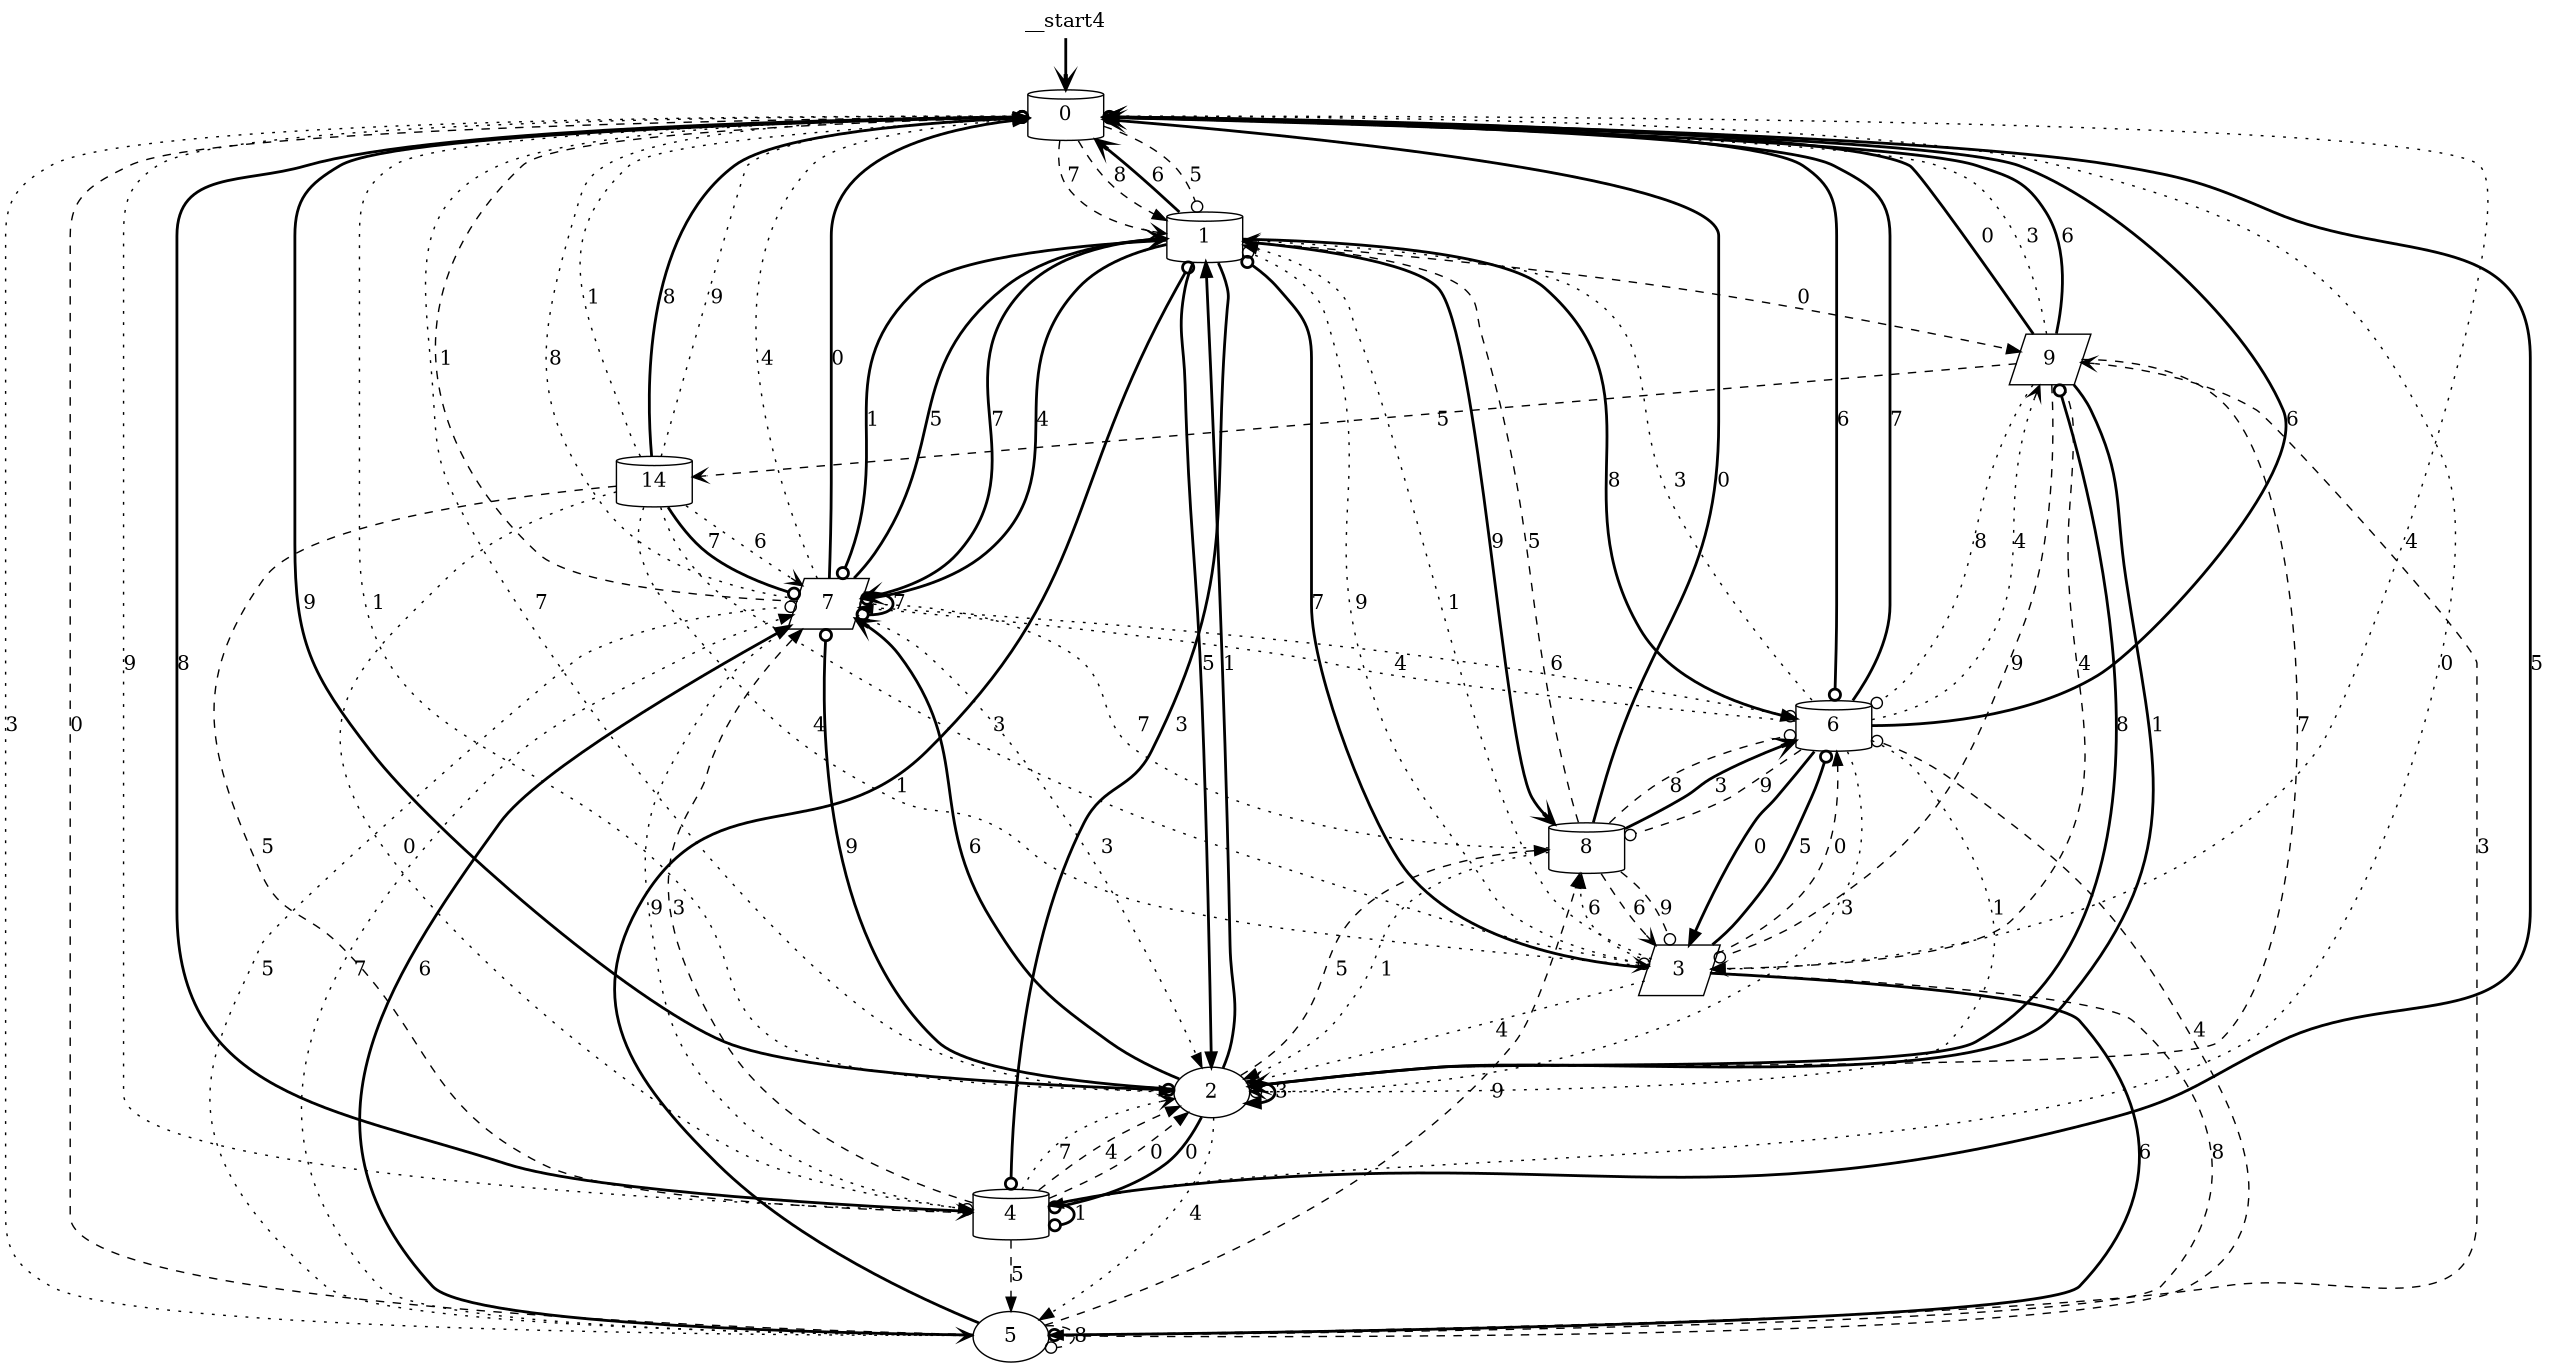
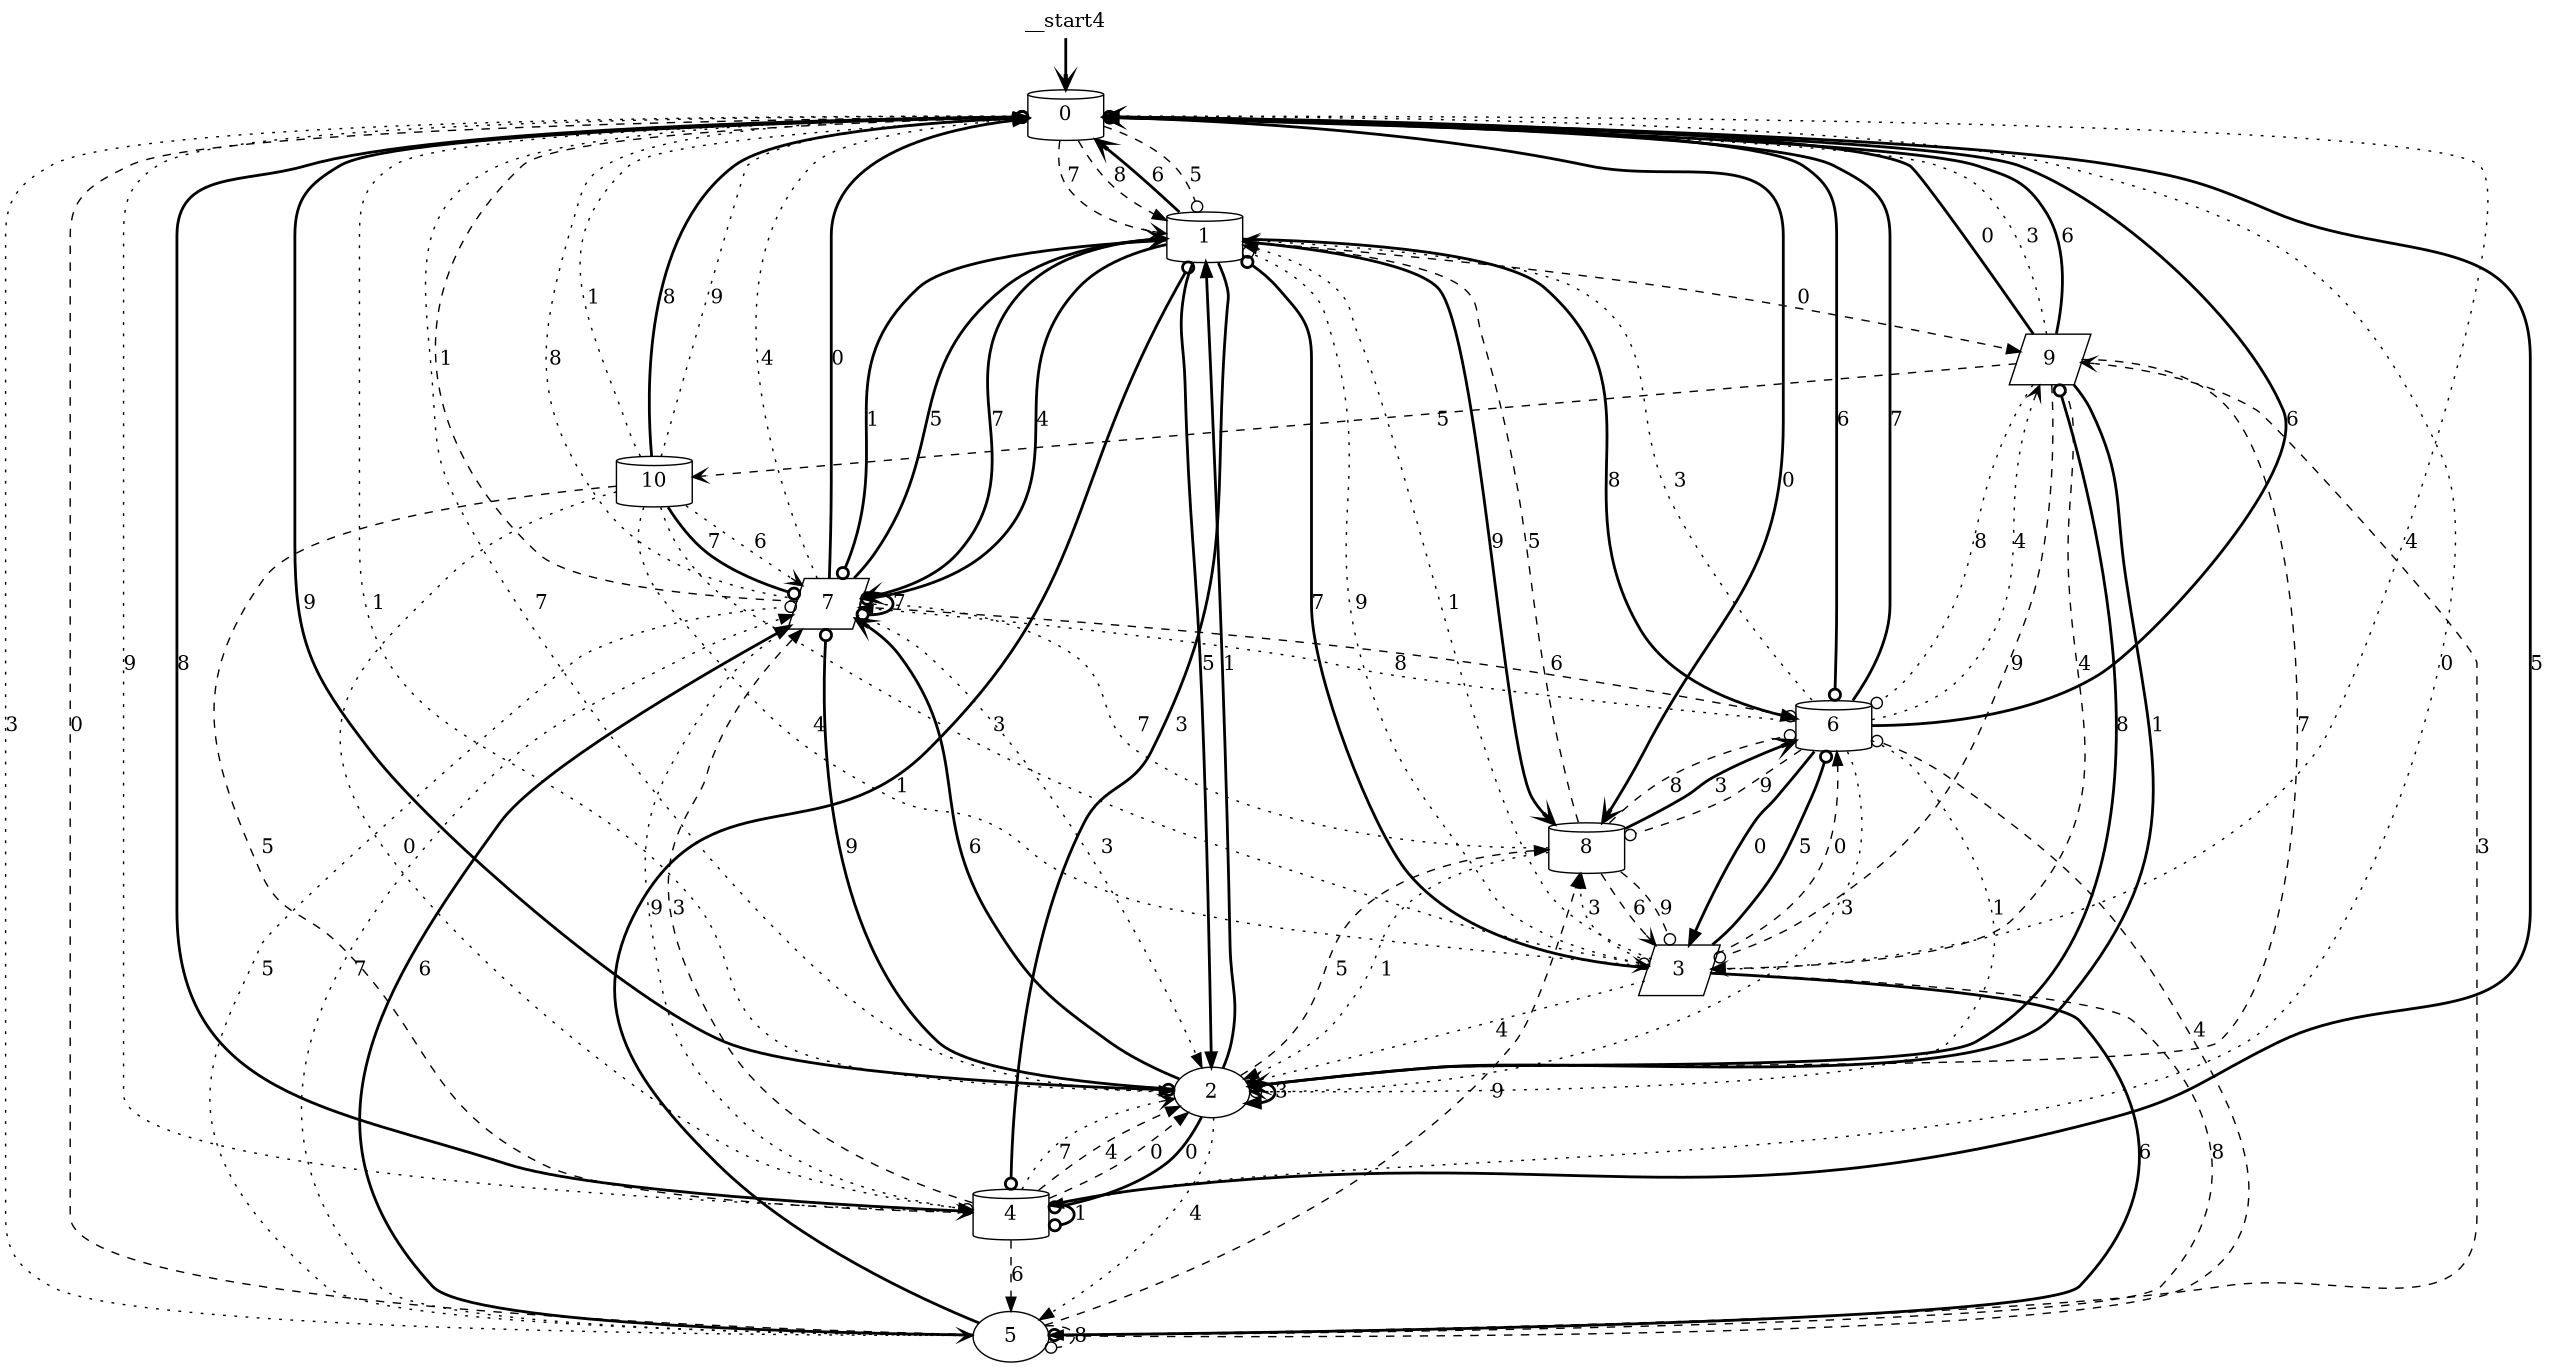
(1715, 232) -> (1766, 190)
(654, 482) -> (654, 482)
(1301, 642) -> (1301, 642)
(1401, 665) -> (1401, 665)
(1595, 909) -> (1595, 909)
(1018, 1276) -> (1018, 1276)
